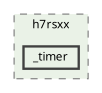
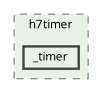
(51, 25) -> (51, 25)
